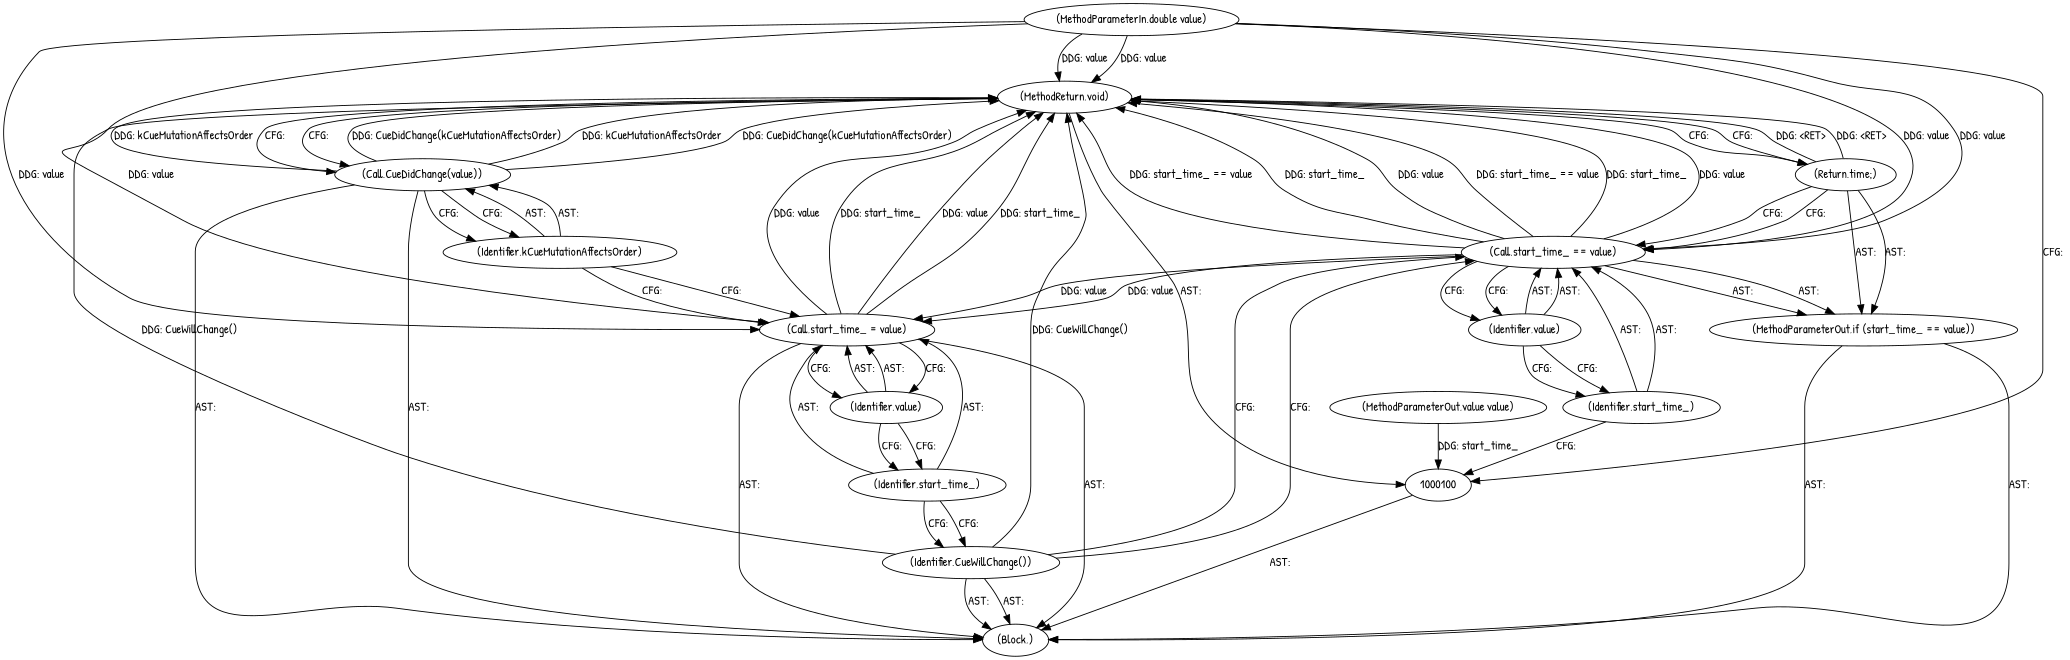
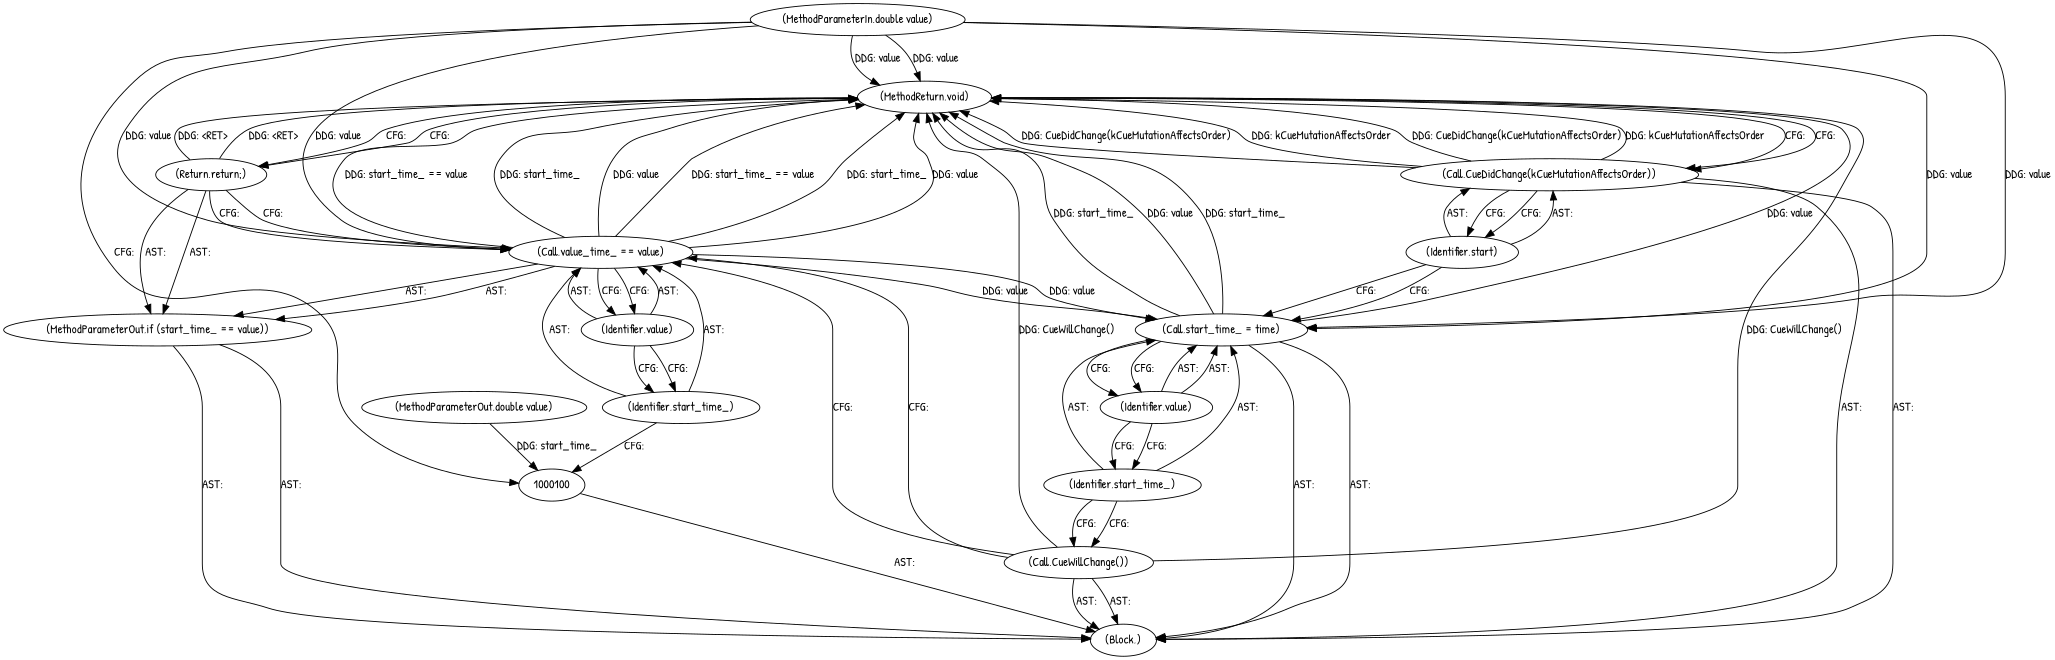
(423, 175) -> (1550, 175)
(1846, 175) -> (211, 175)
(560, 252) -> (1462, 252)
(1553, 252) -> (601, 252)
(847, 330) -> (1221, 330)
(1188, 352) -> none
(1438, 407) -> (474, 407)
(971, 563) -> (1079, 563)
